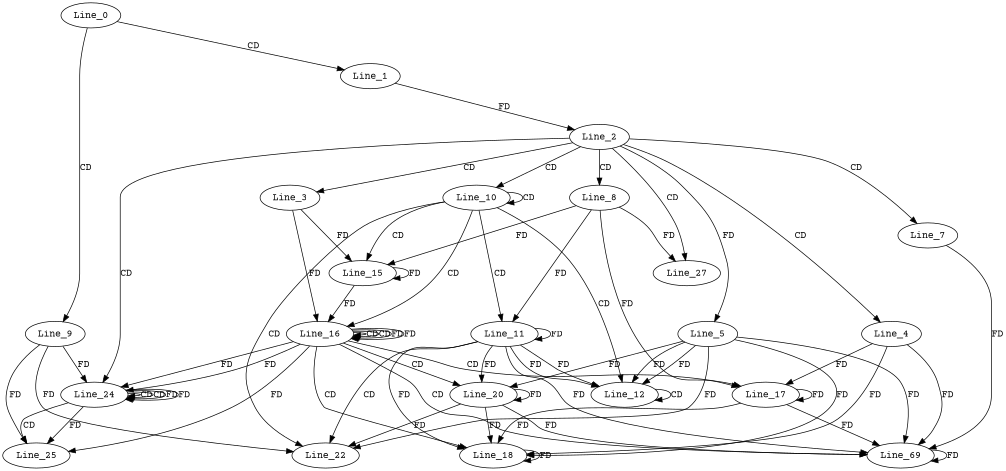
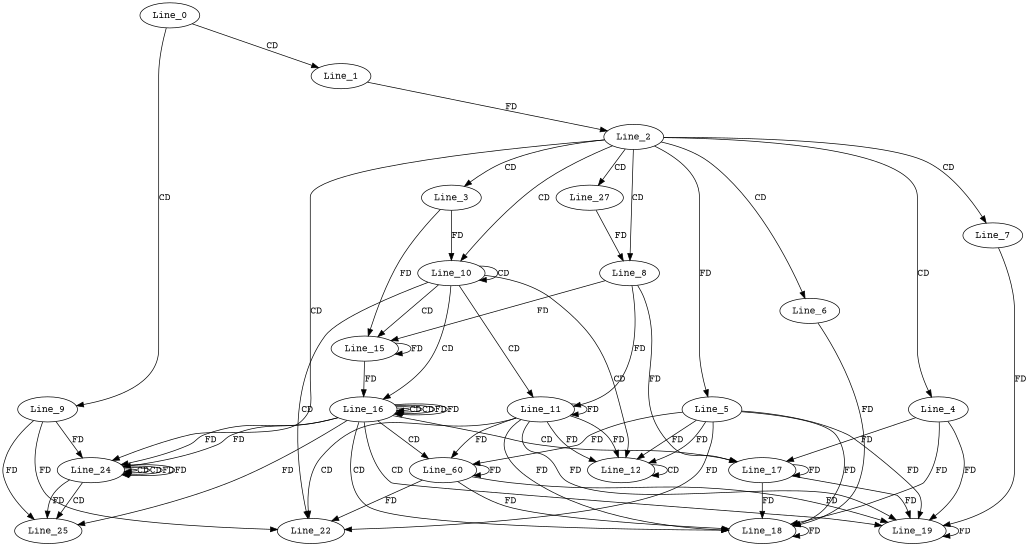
(648, 228) -> (608, 232)
(304, 262) -> (451, 232)
none -> (810, 311)
(484, 395) -> (443, 470)
(901, 455) -> (912, 531)
